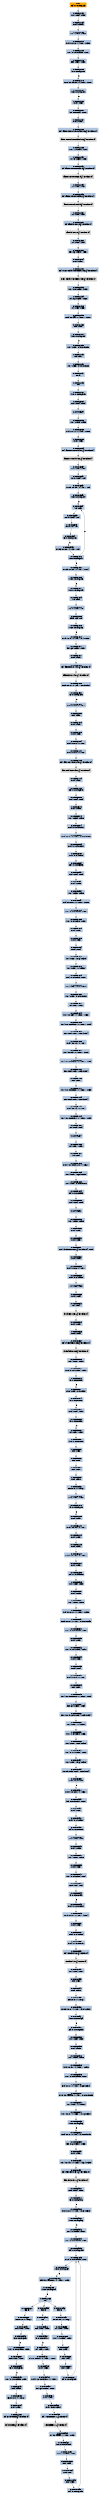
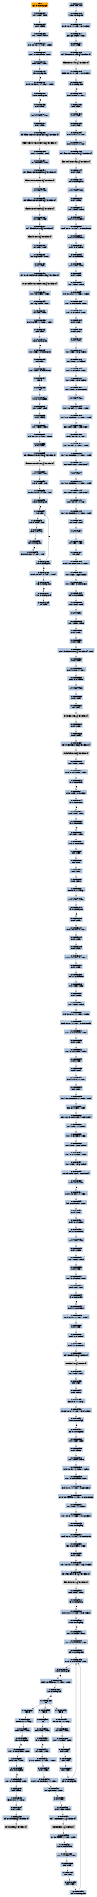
(76, 608) -> none
